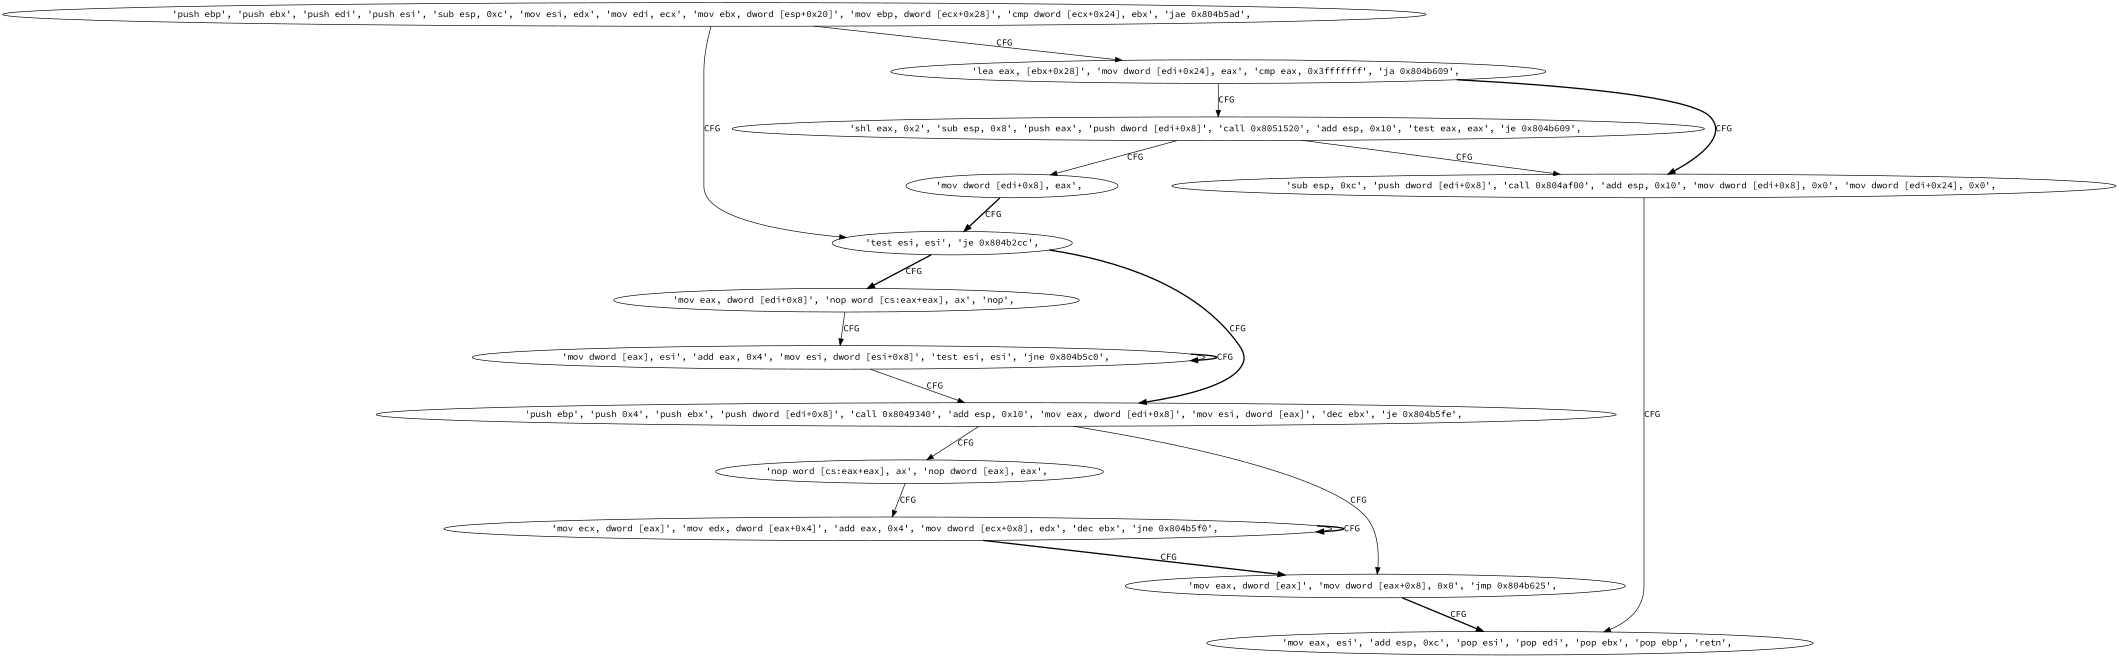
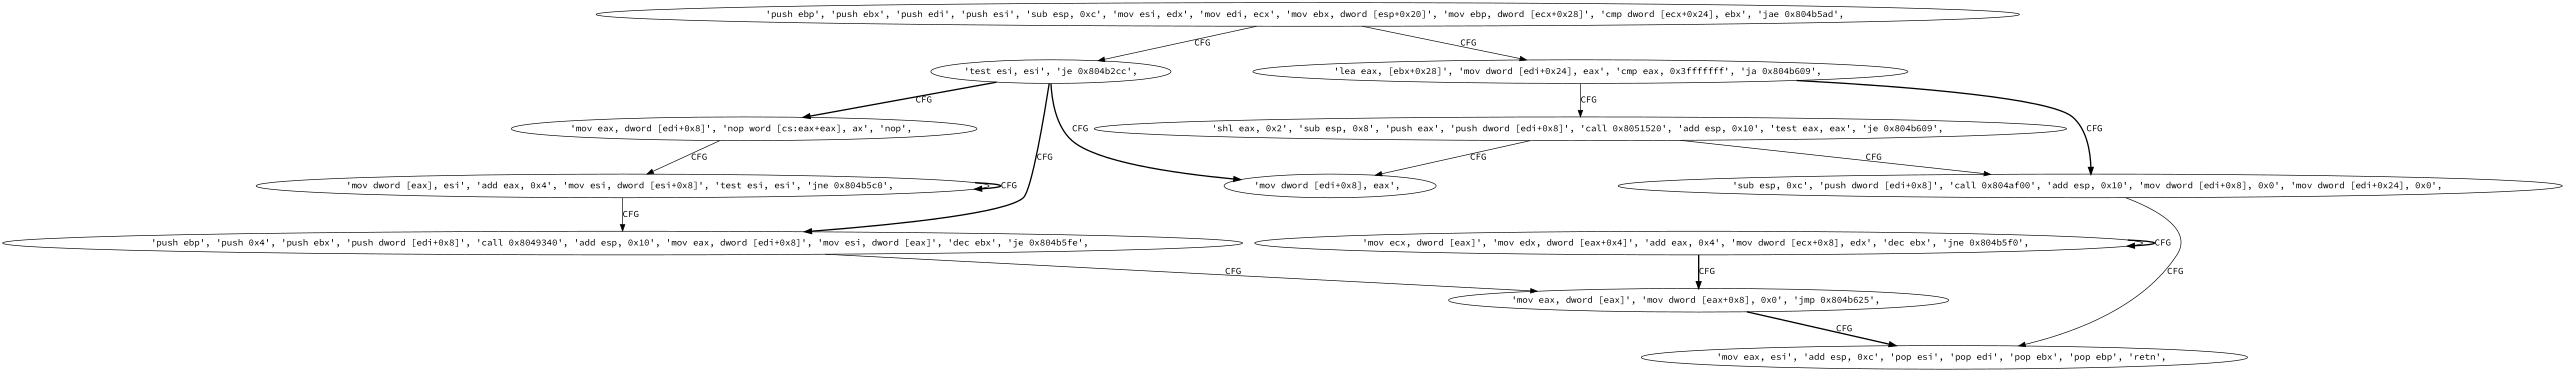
(985, 212) -> (1120, 161)
(910, 472) -> none
